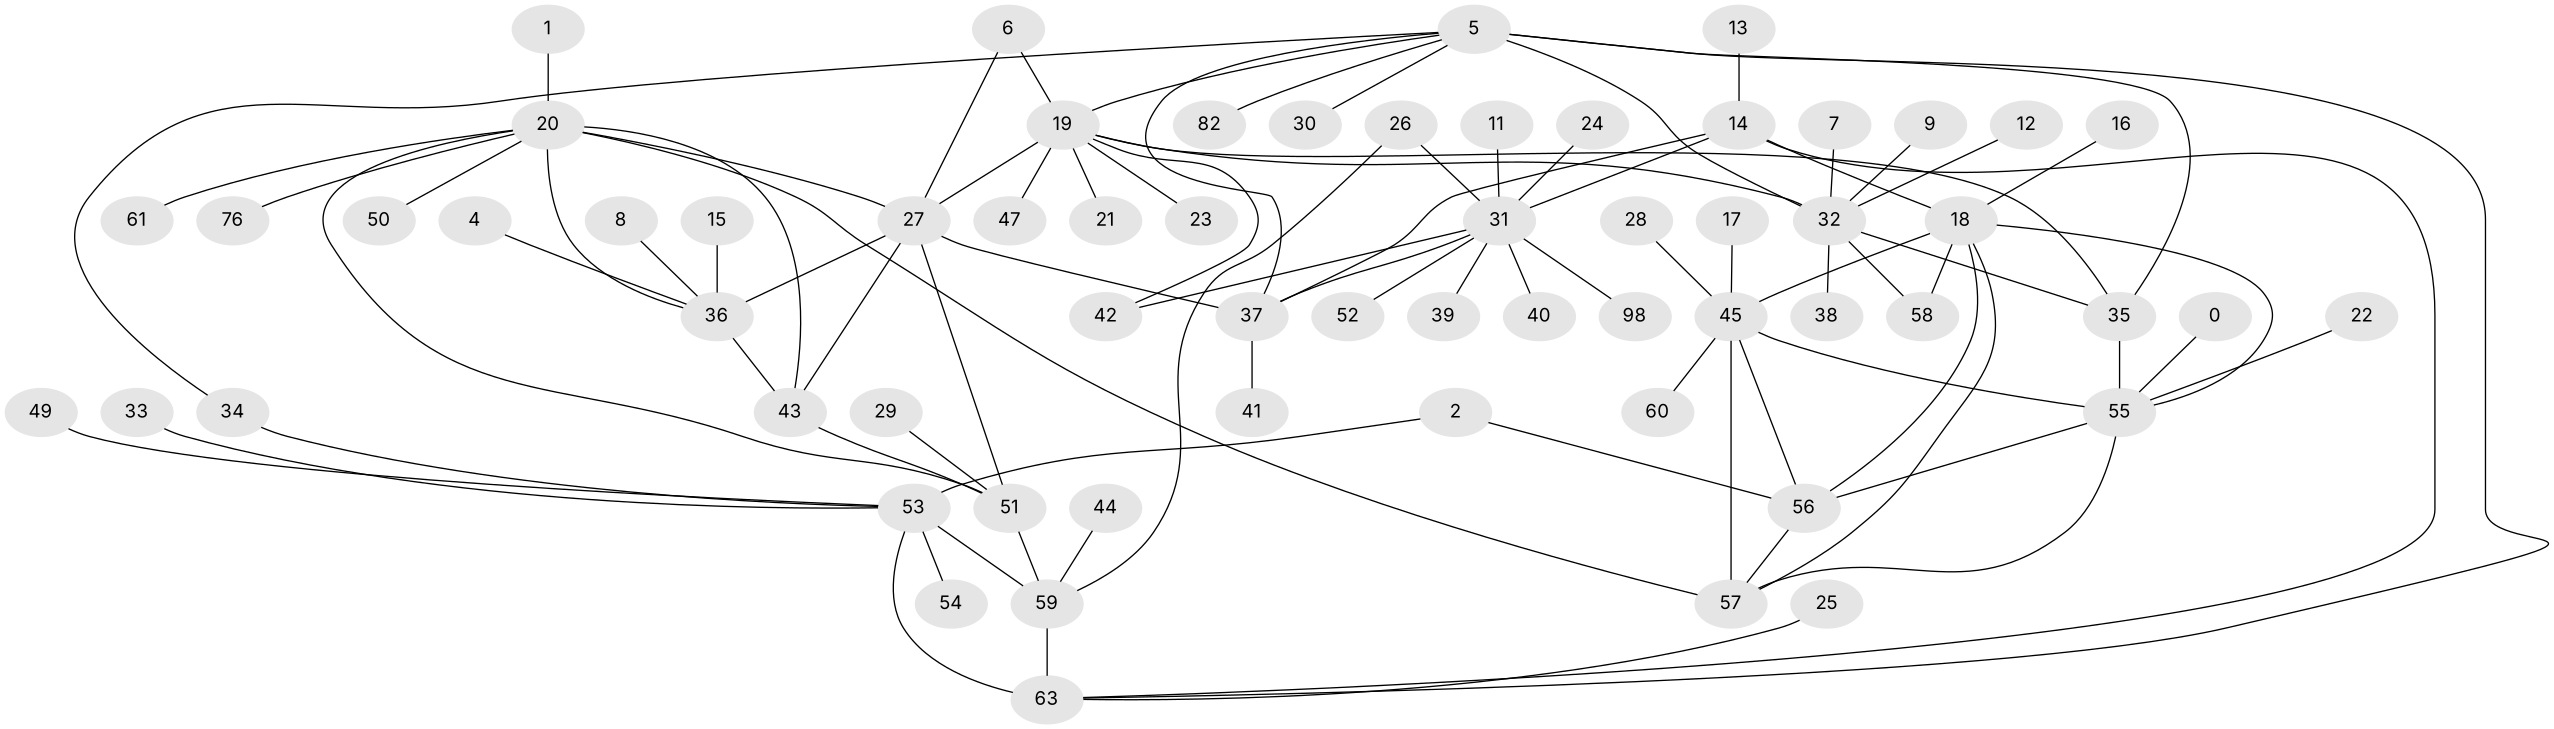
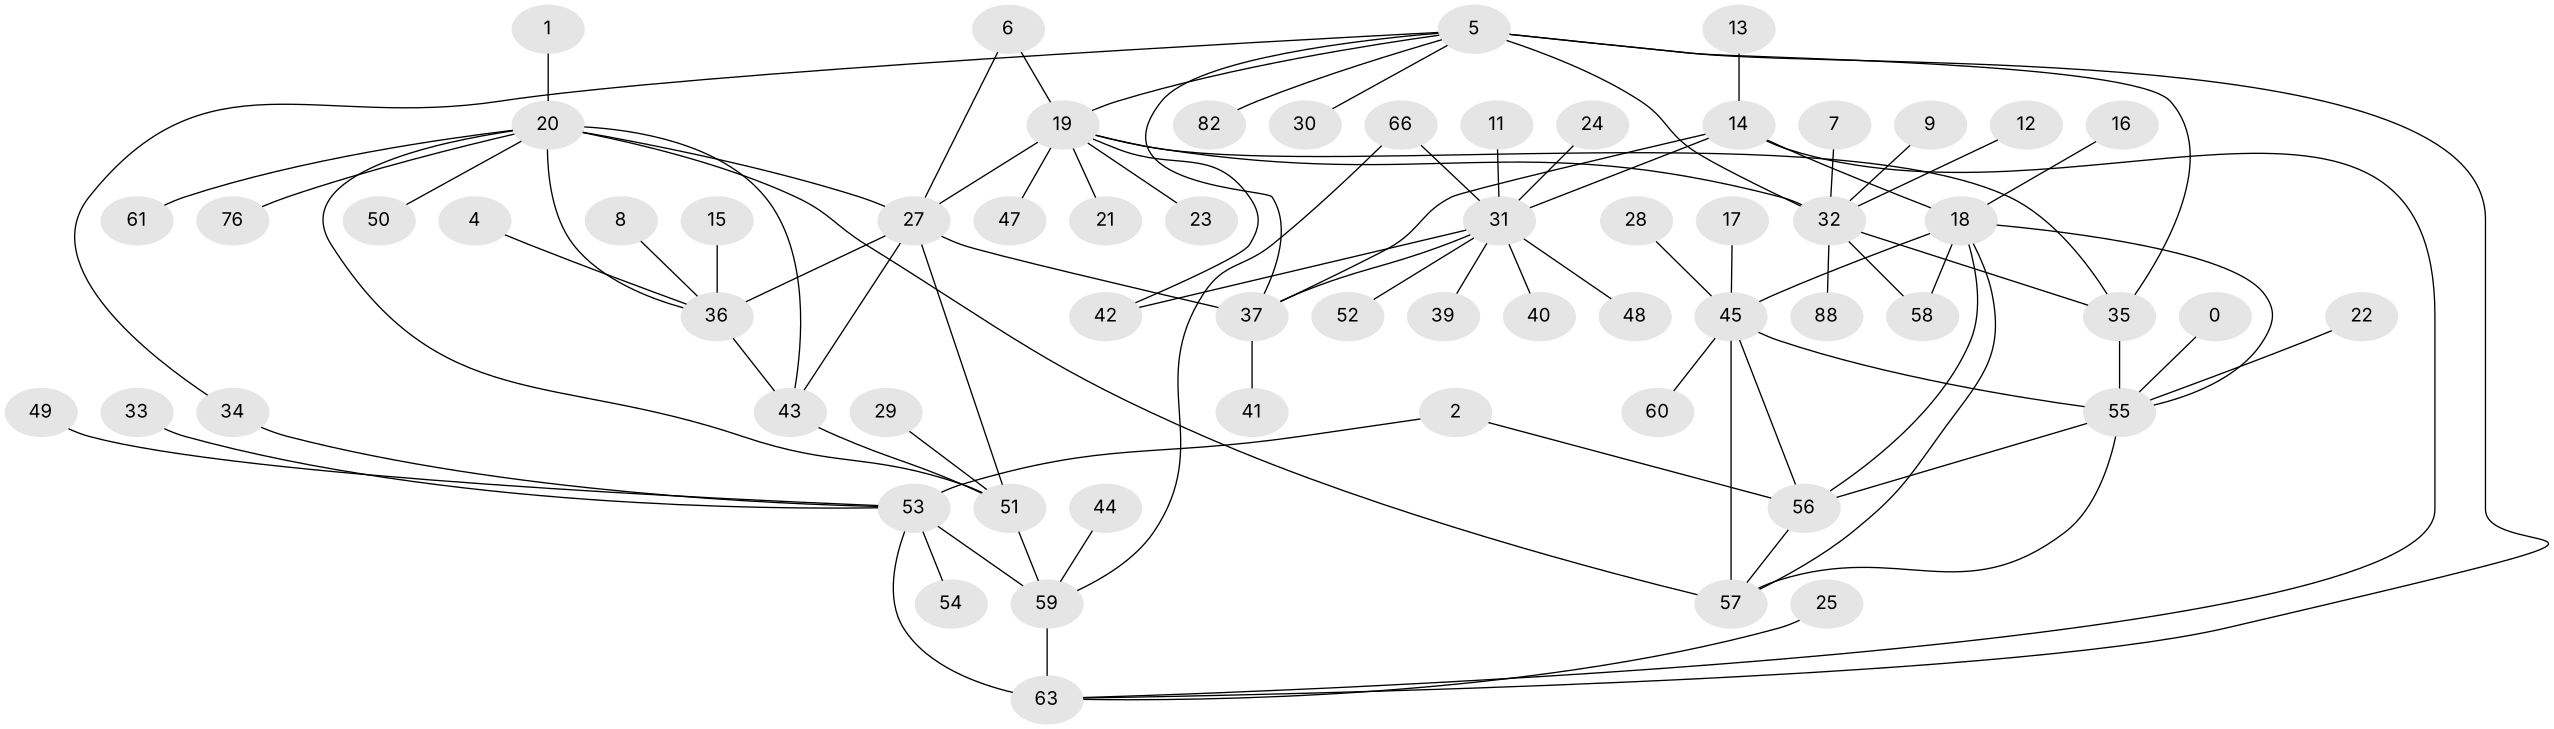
(1401, 125) -> (1401, 125)
(1635, 317) -> (1635, 317)
(1827, 317) -> (1827, 317)
